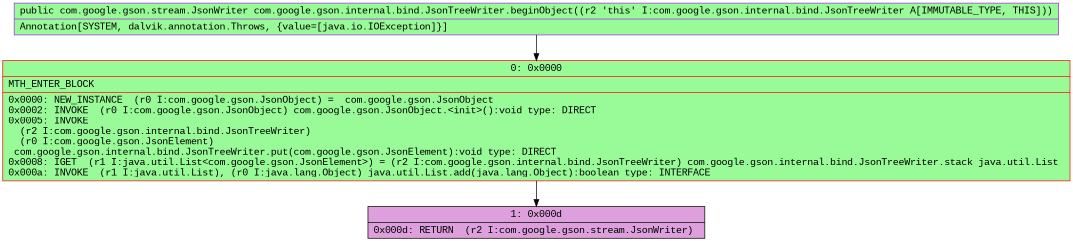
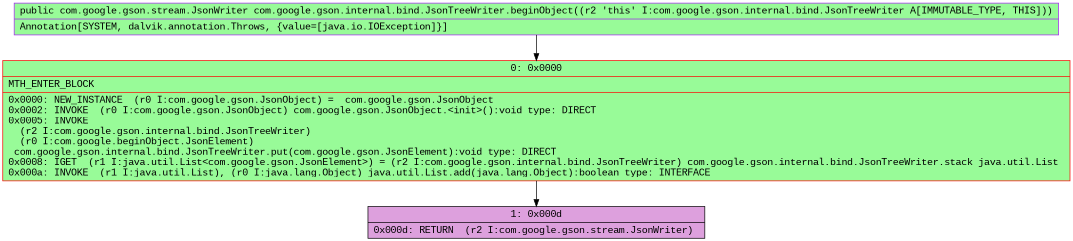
(111, 141) -> (131, 141)
